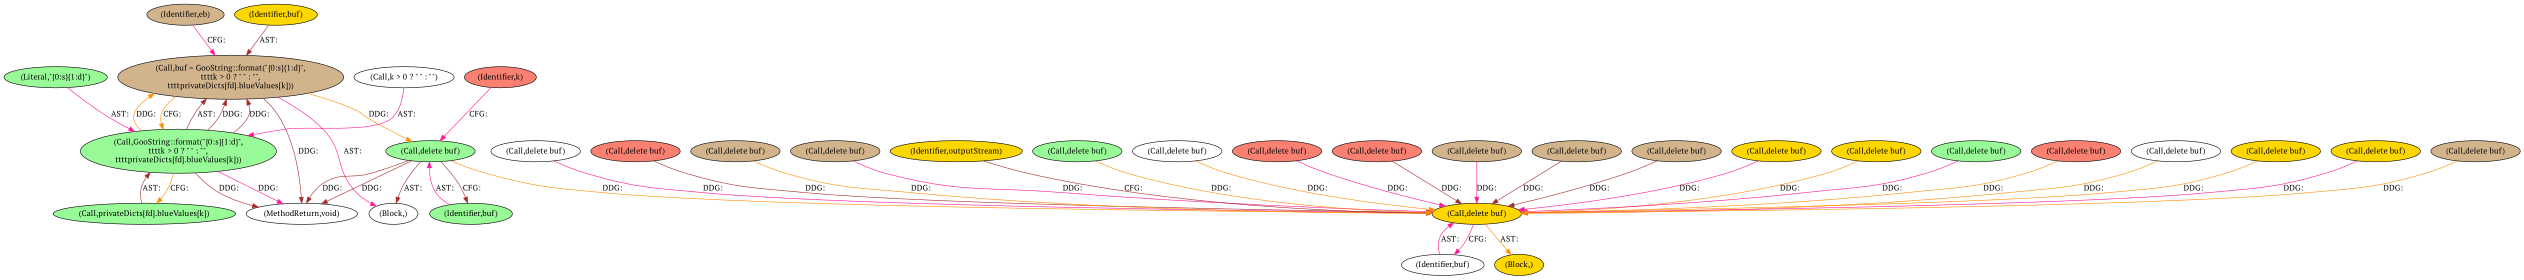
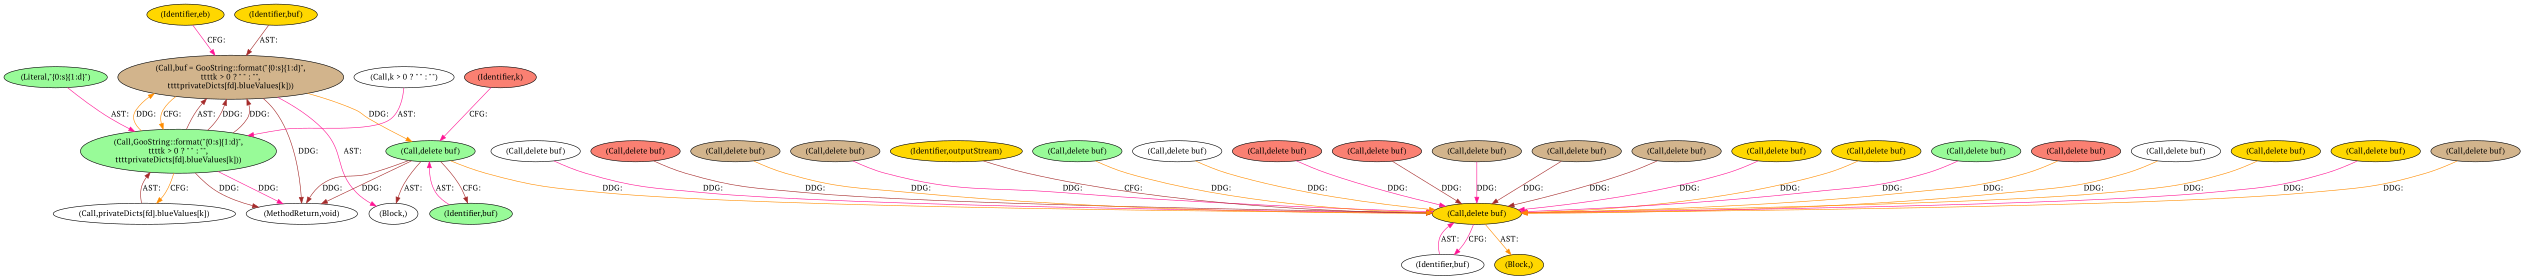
(185, 15) -> (185, 15)
(144, 214) -> (144, 214)
